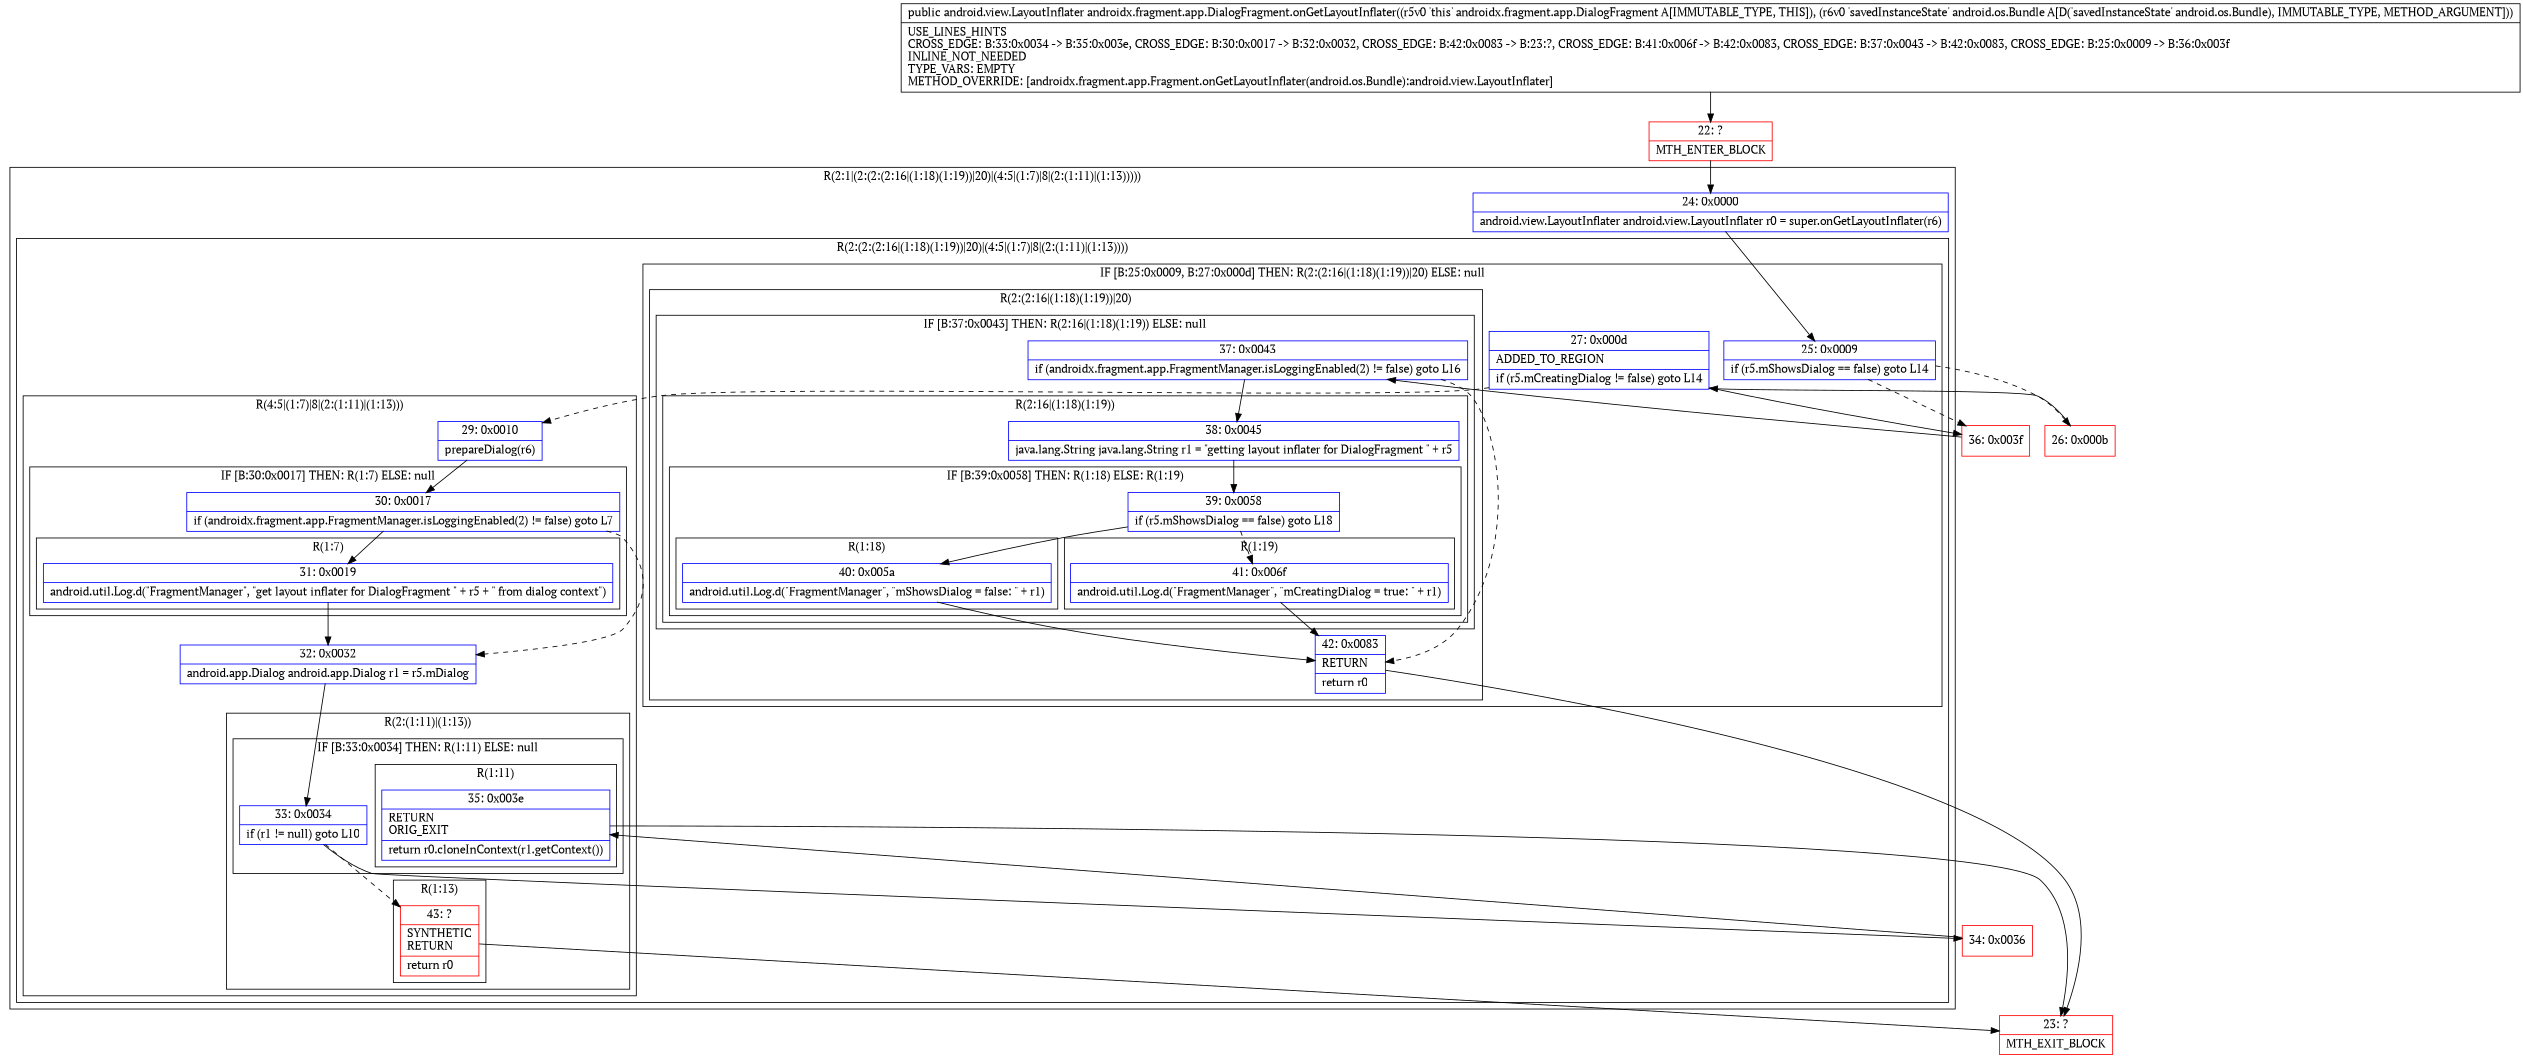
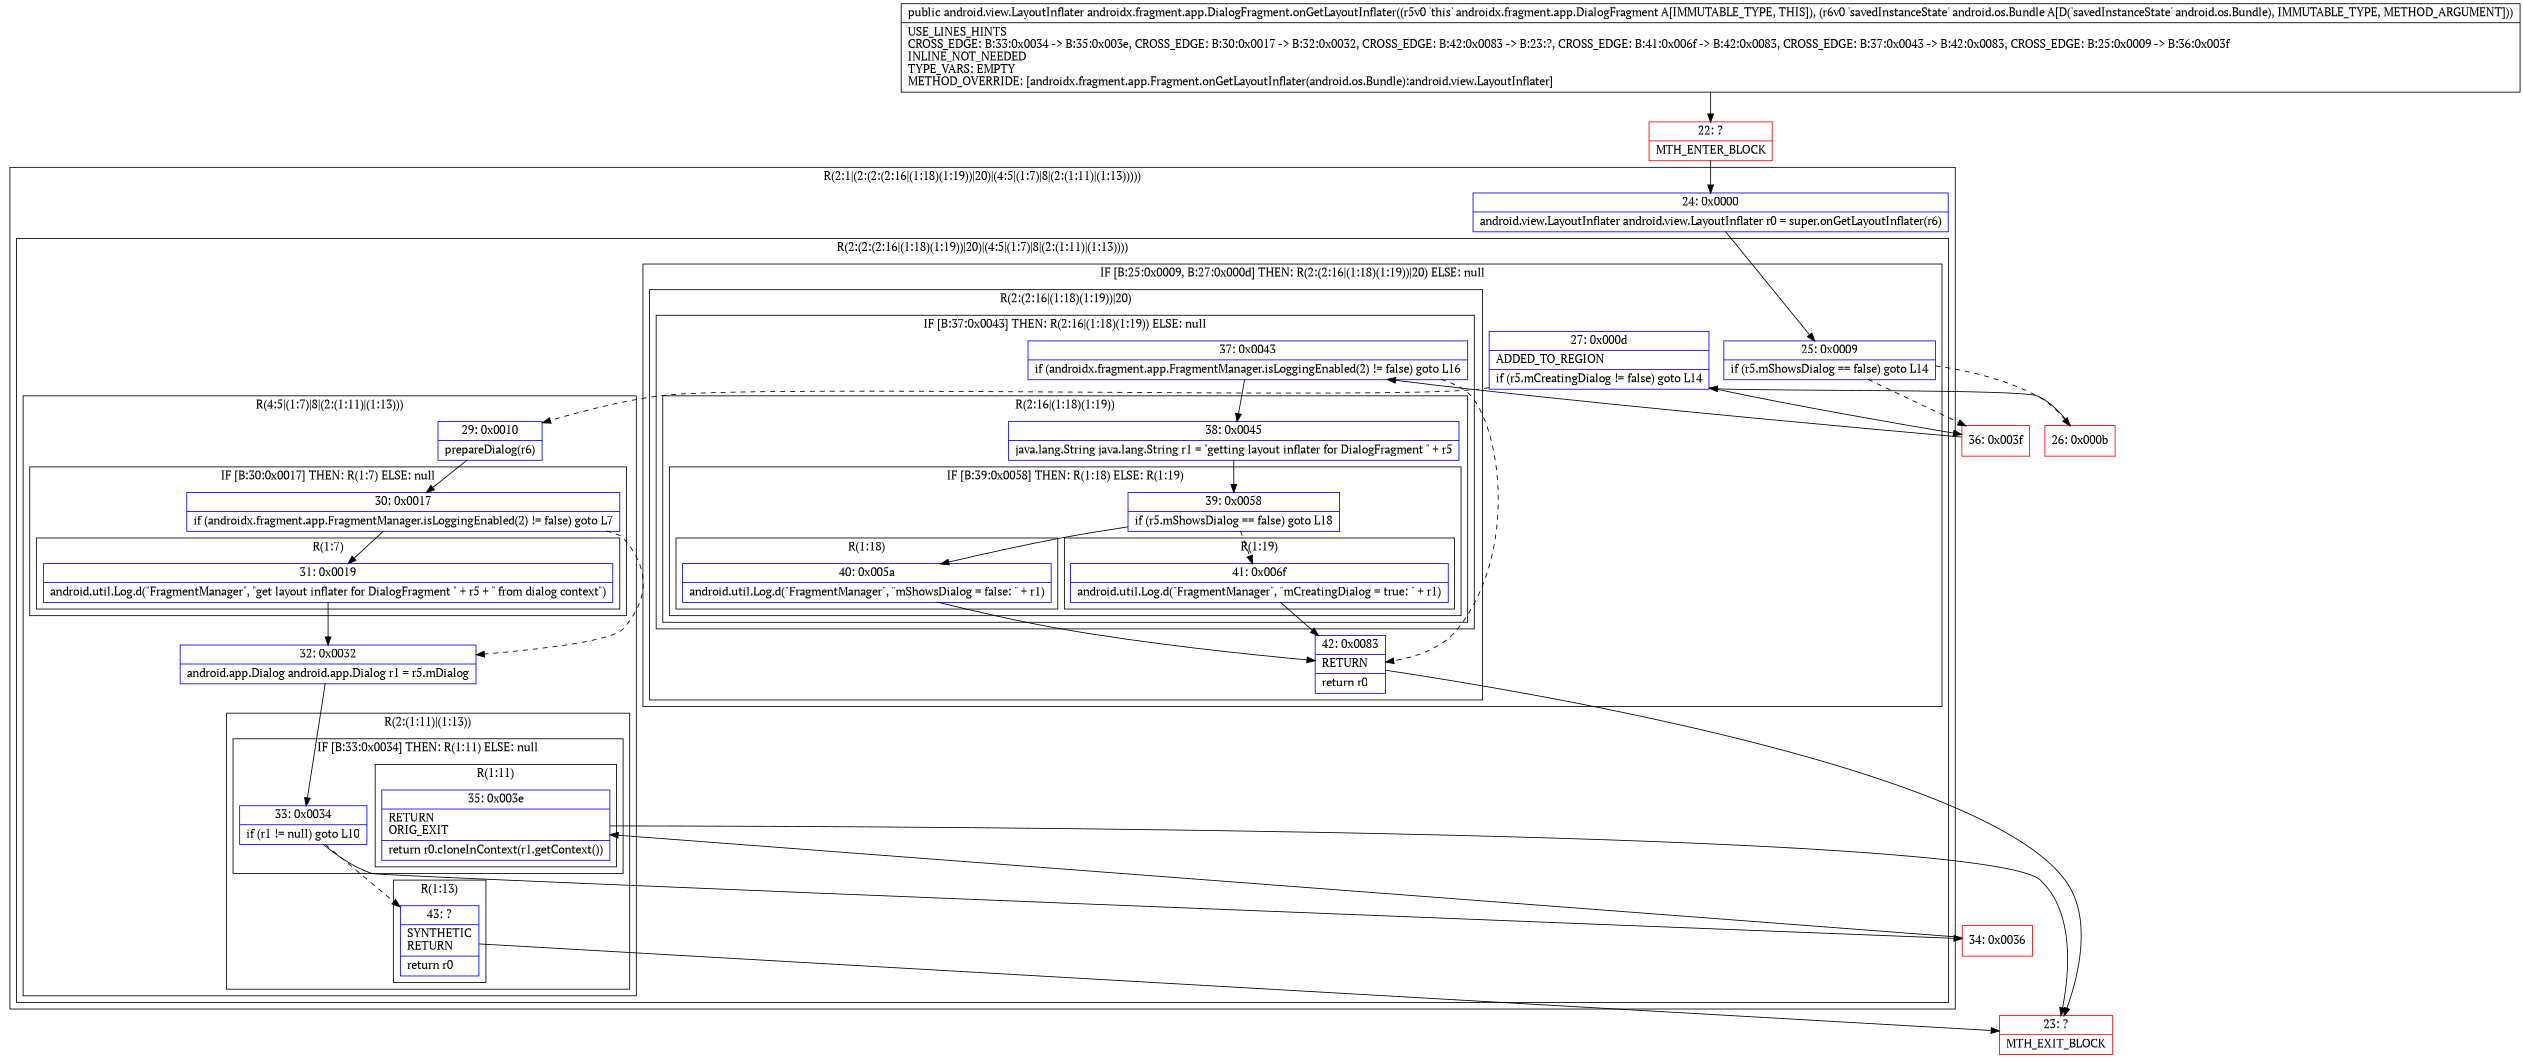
(440, 941) -> (440, 941)
